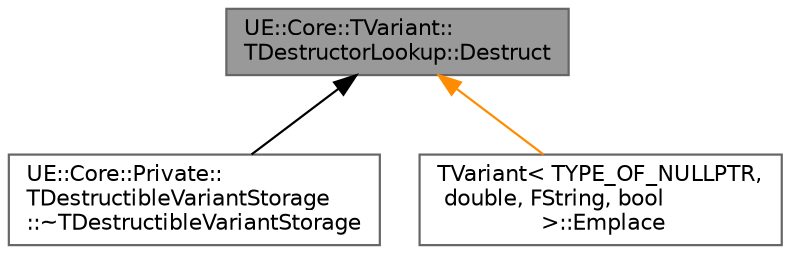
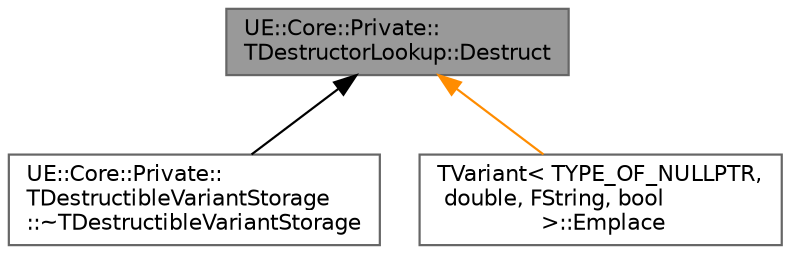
(398, 42) -> (398, 42)
